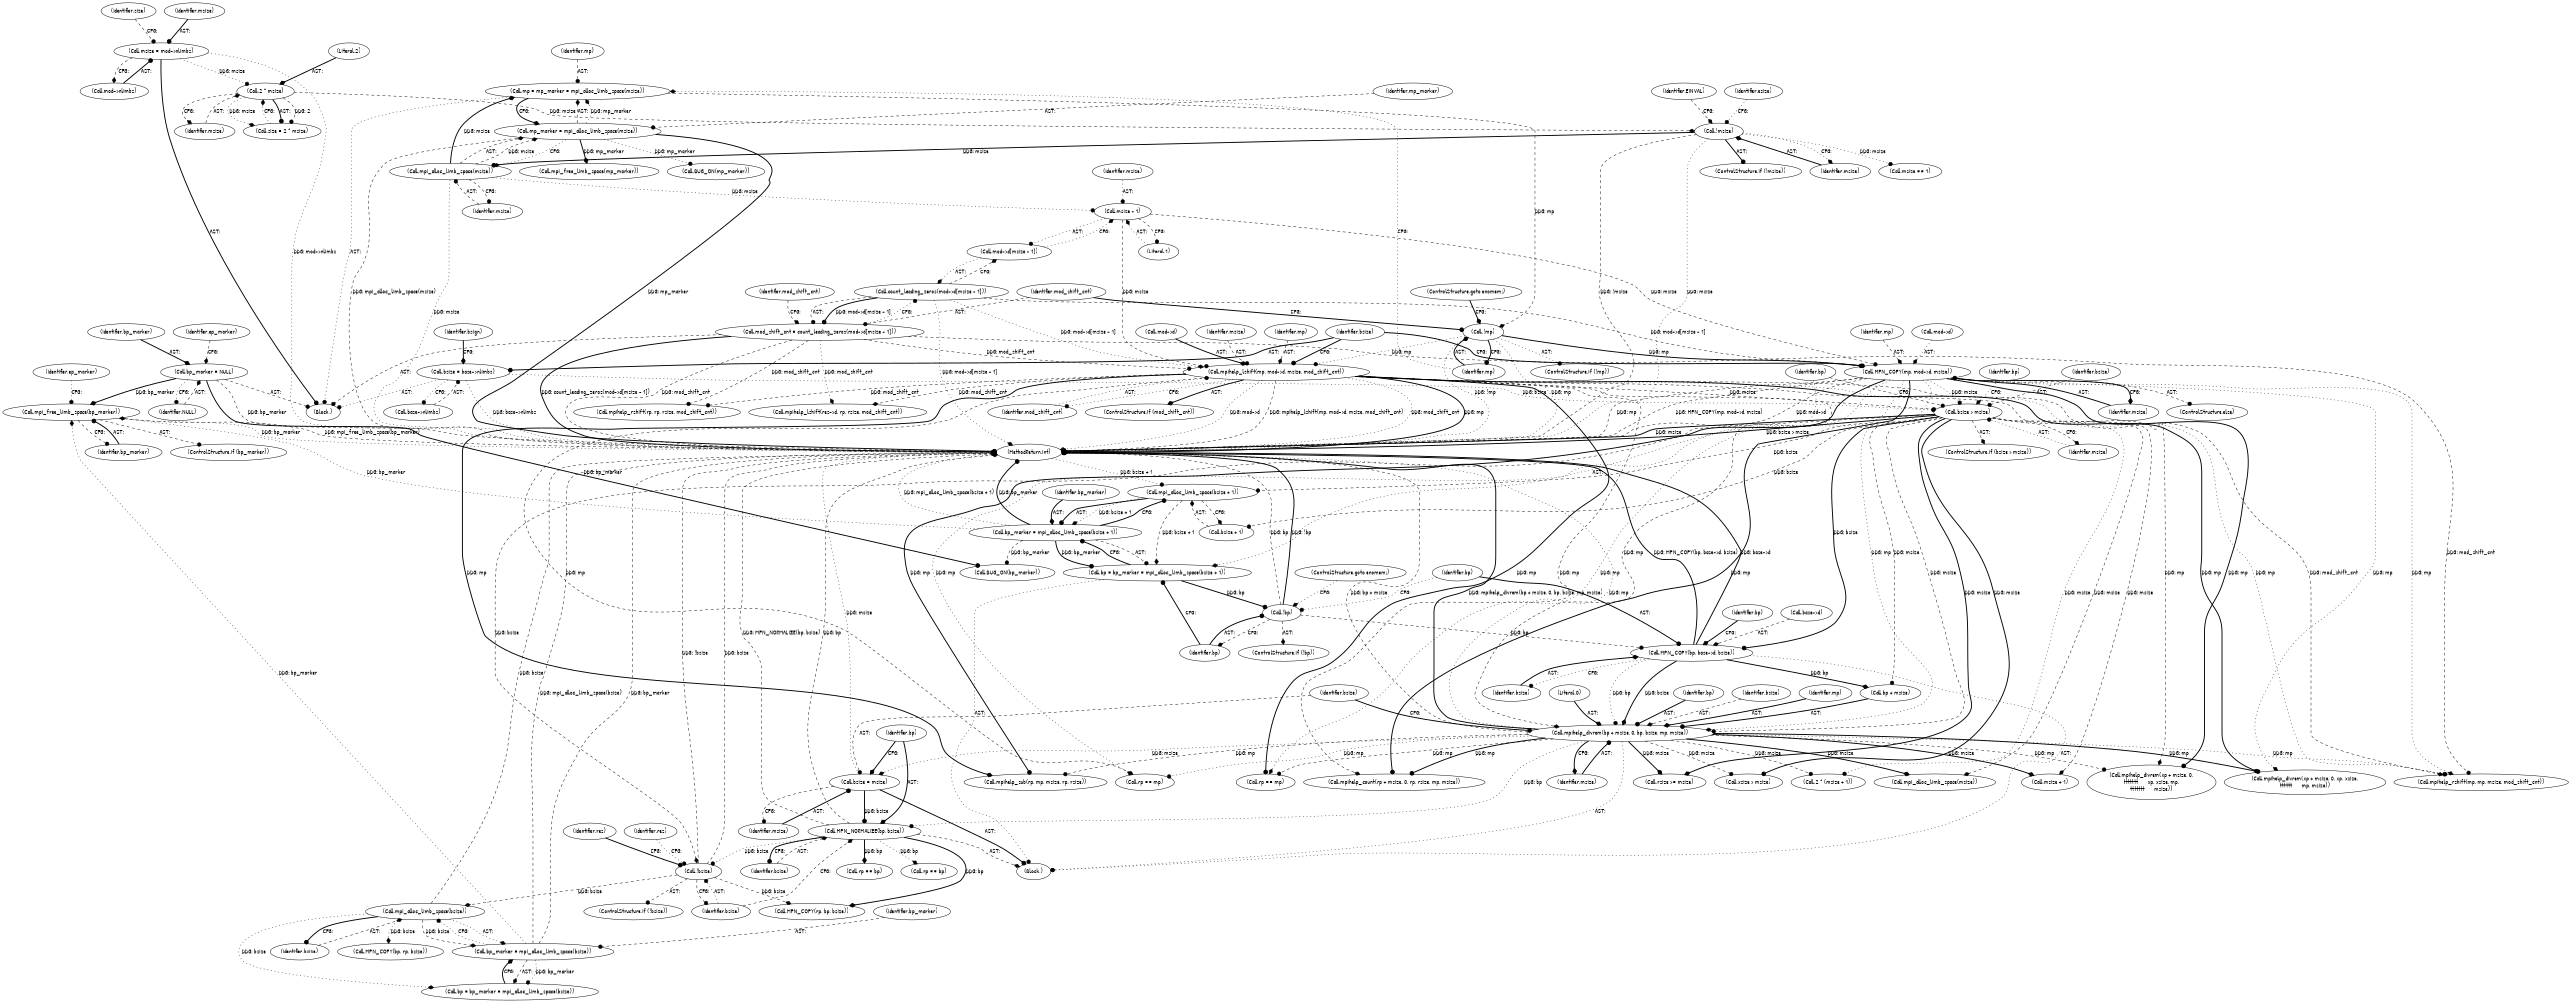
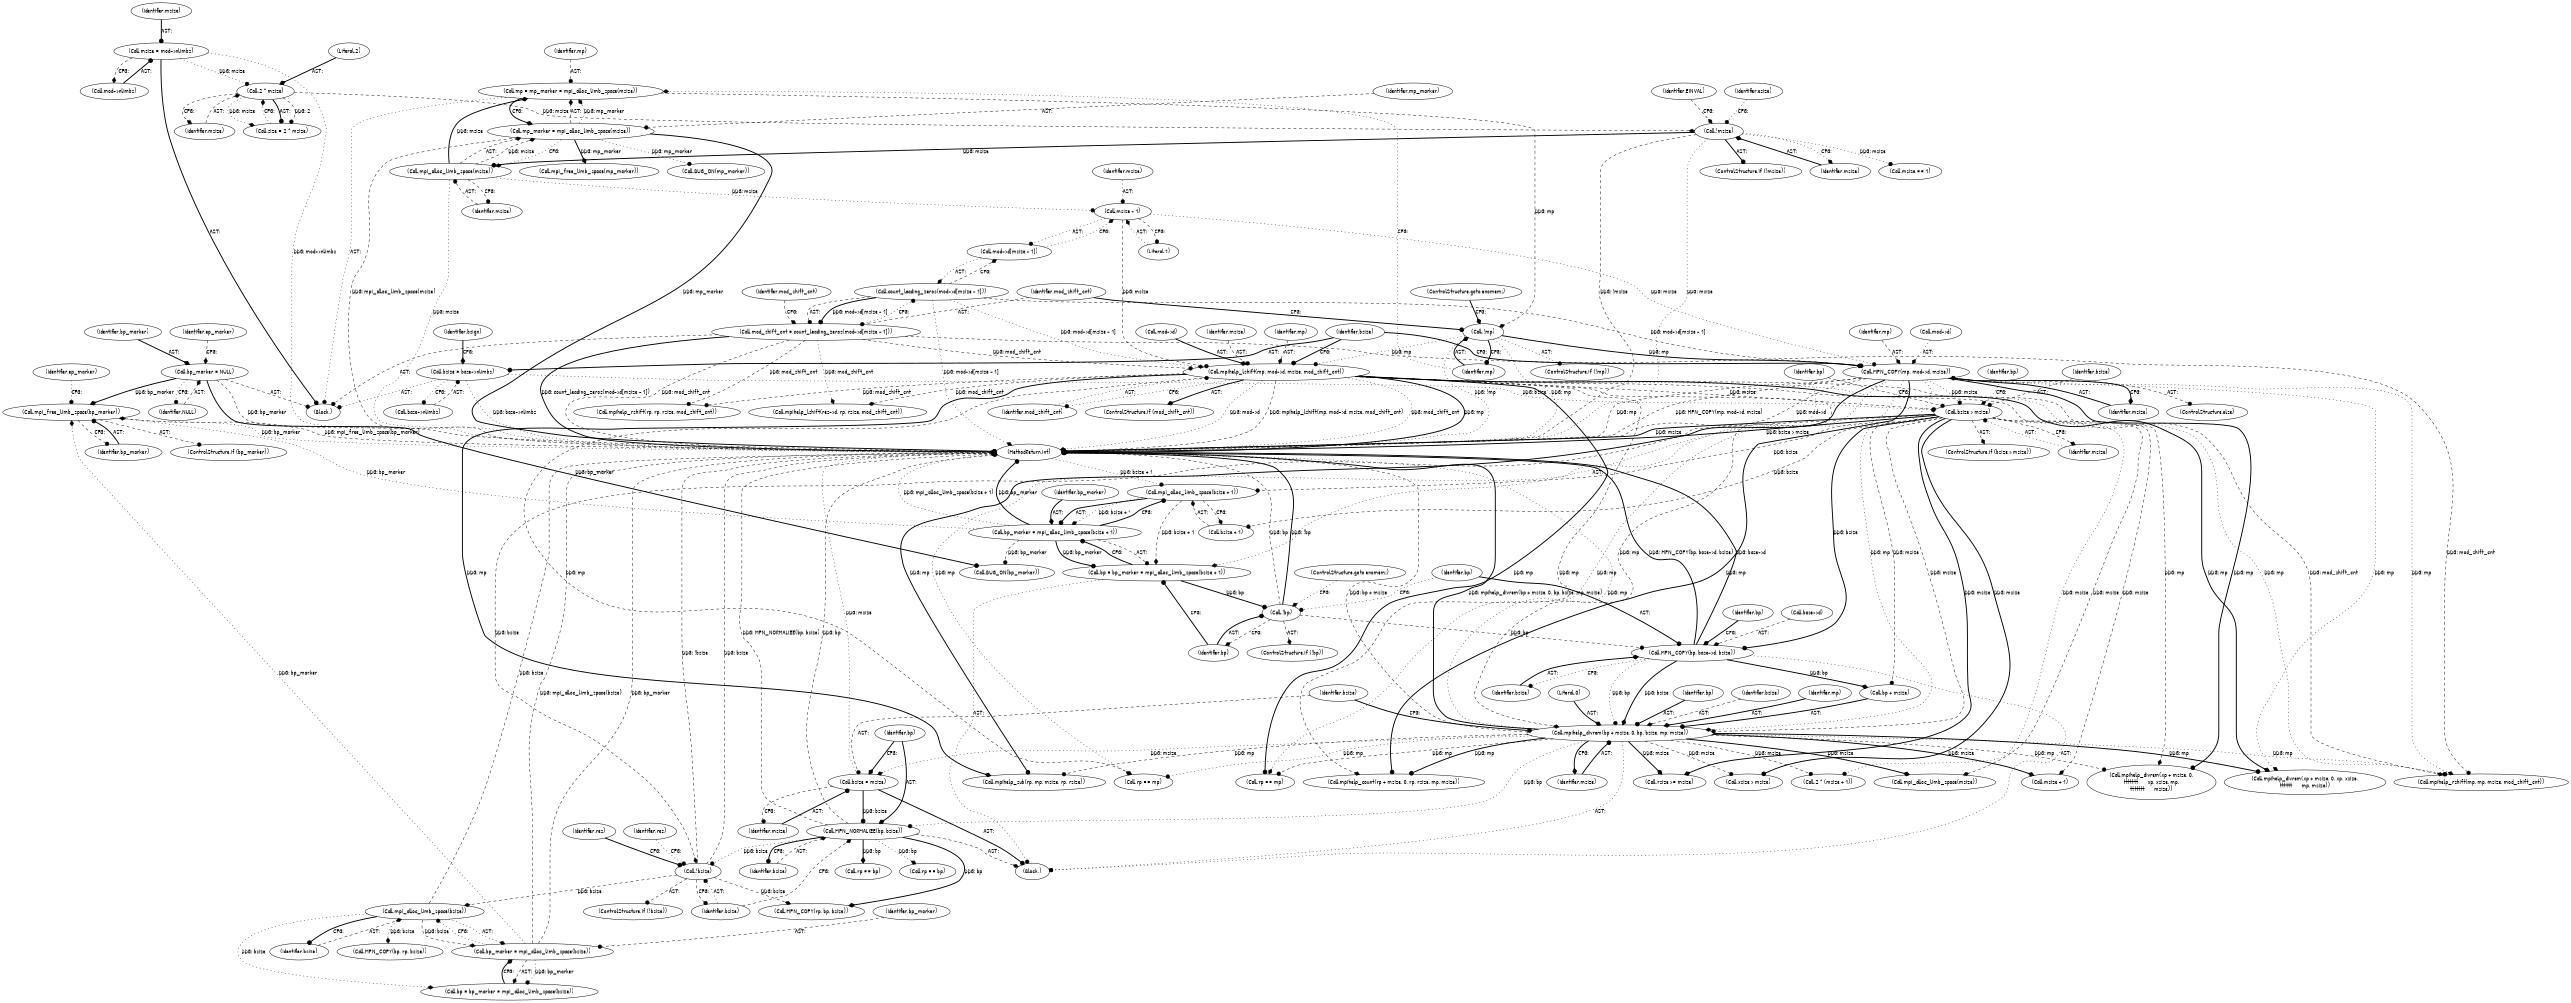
(129, 11) -> none
(1520, 256) -> (1519, 256)
